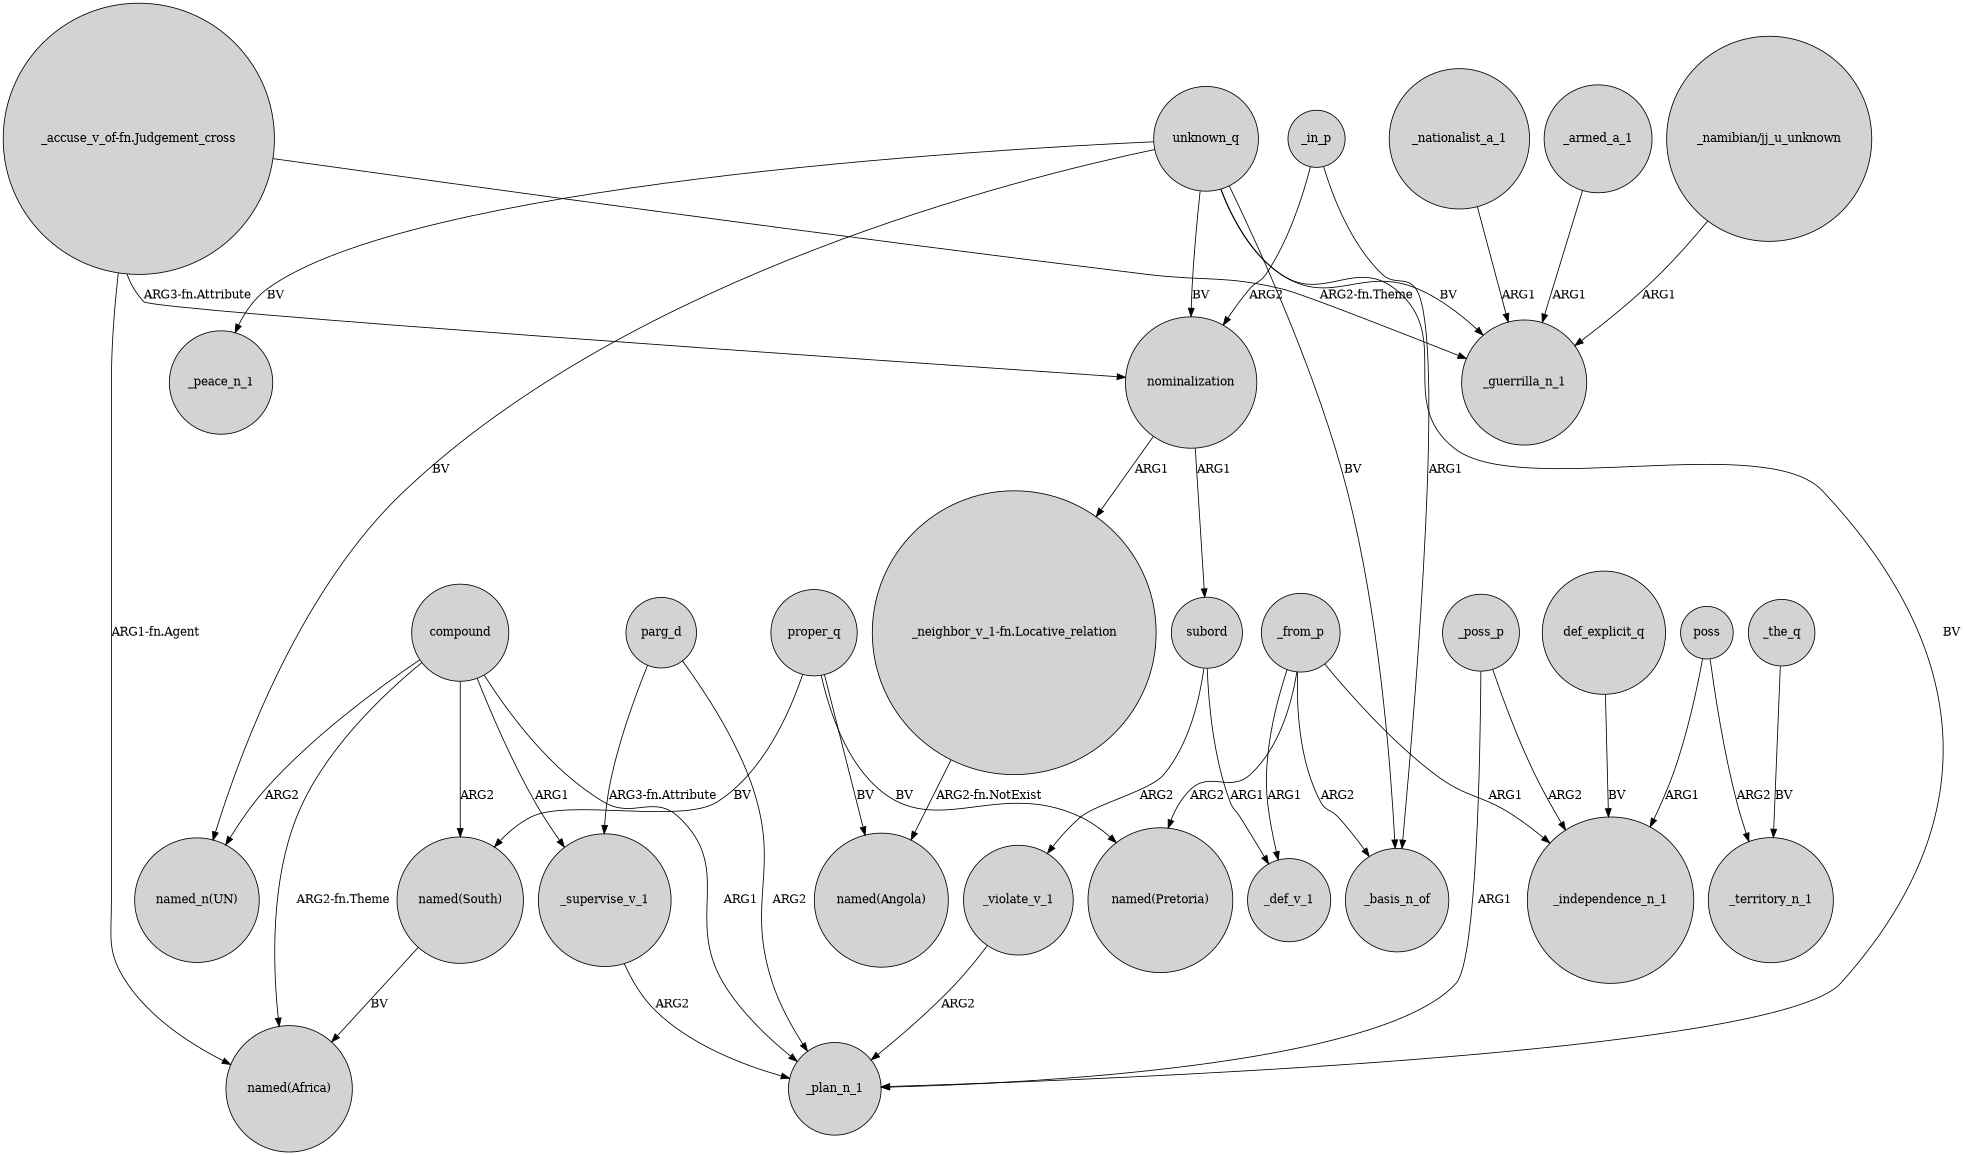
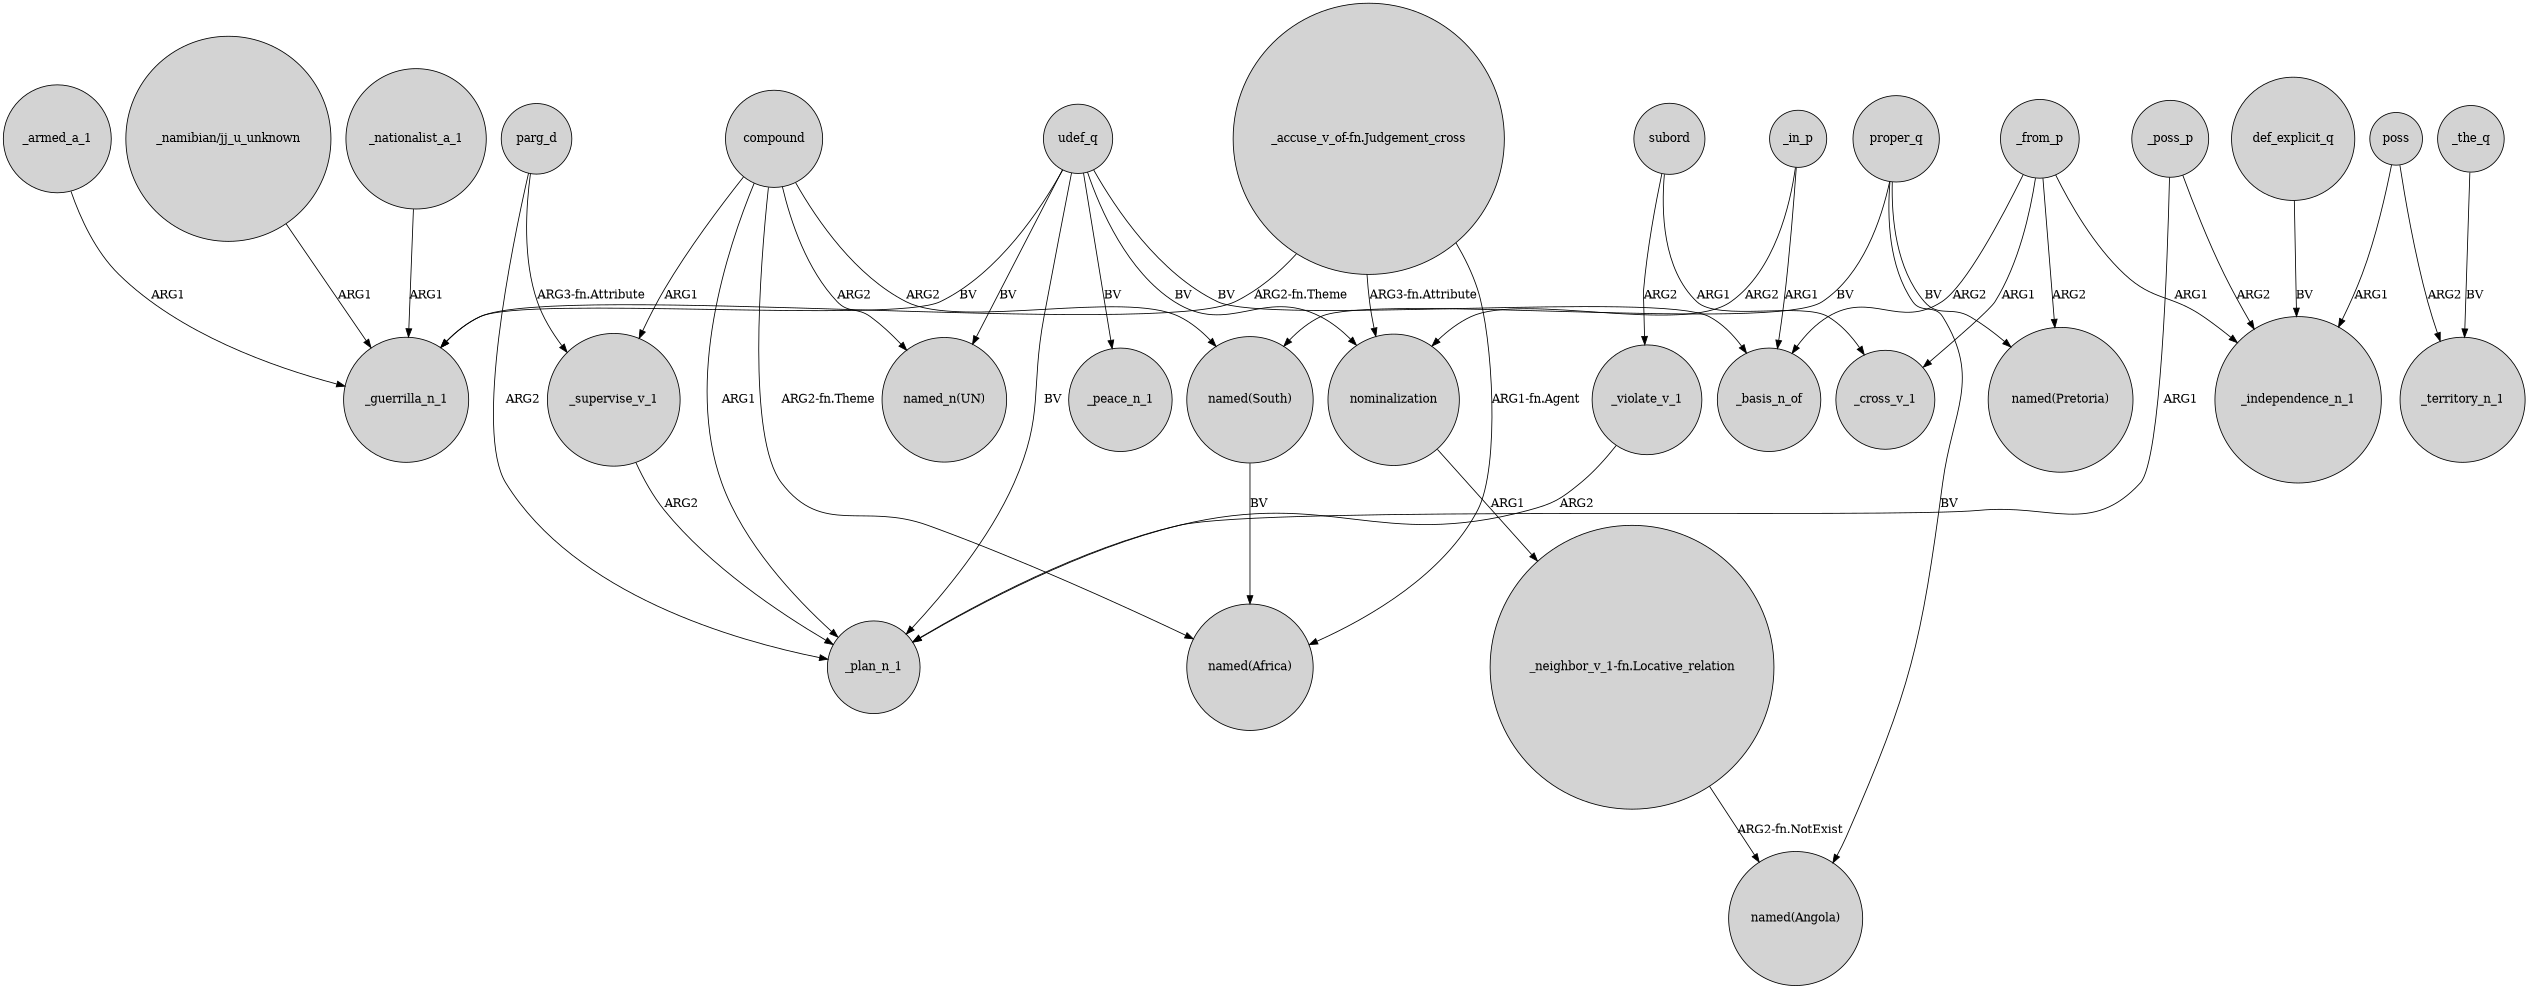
(1206, 139) -> (1078, 139)
(1200, 519) -> none
(1289, 900) -> (1885, 400)
